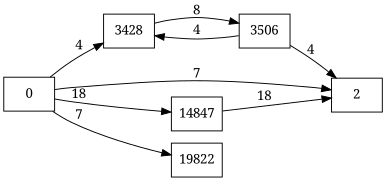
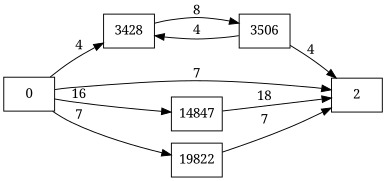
(79, 95) -> (79, 95)
none -> (273, 134)
